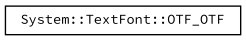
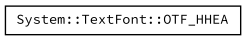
(123, 20) -> (123, 20)
